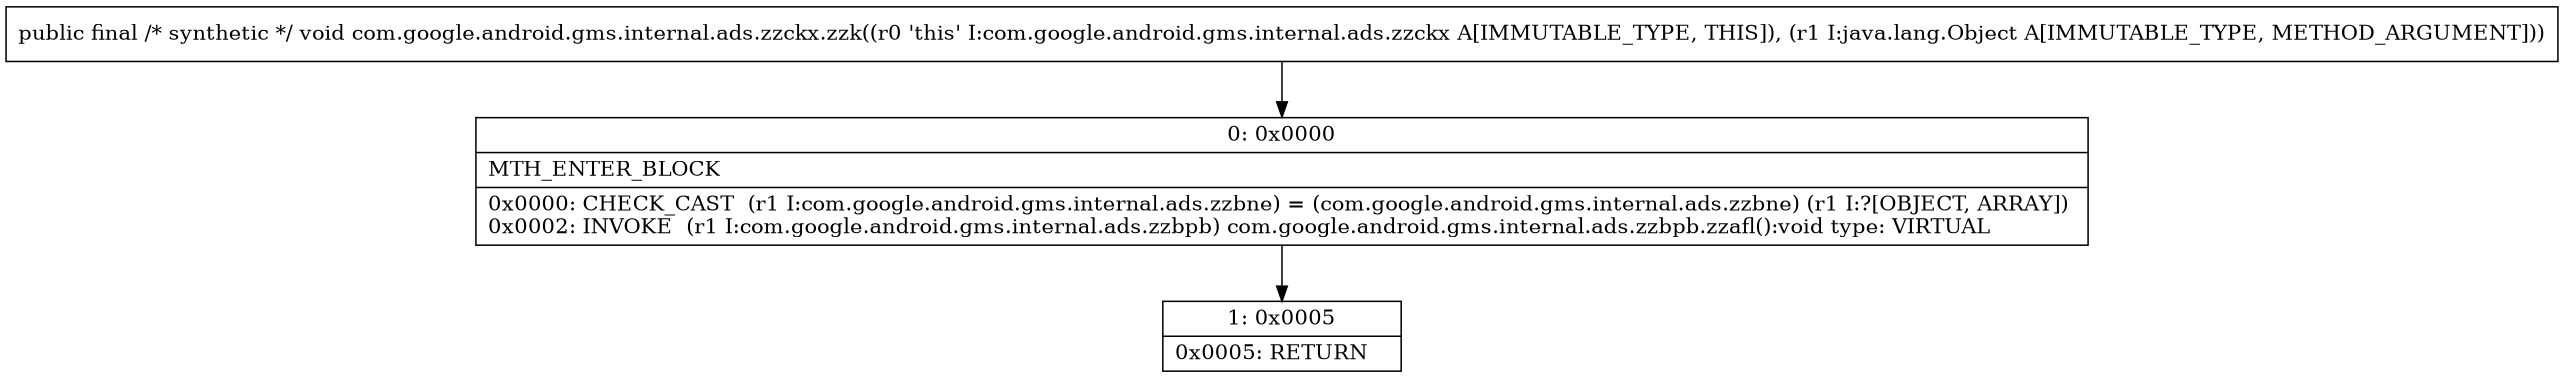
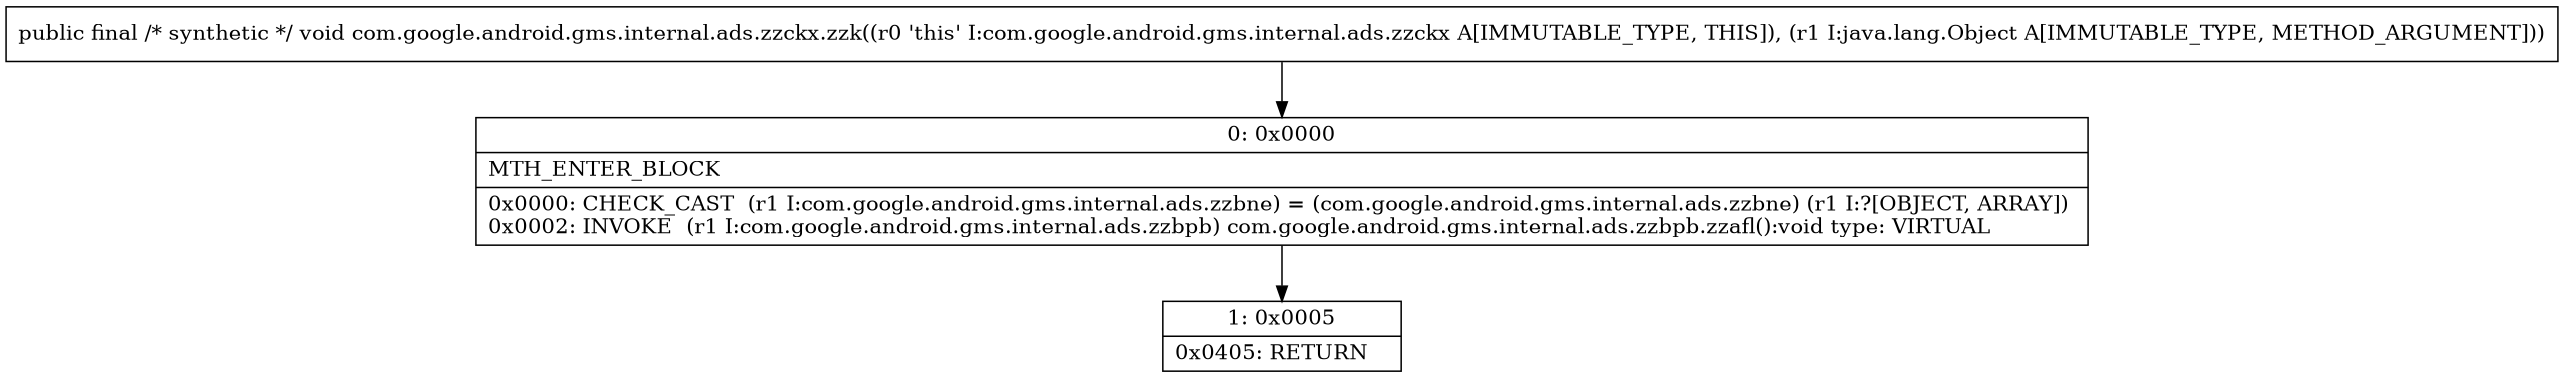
(1282, 353) -> (1282, 353)
